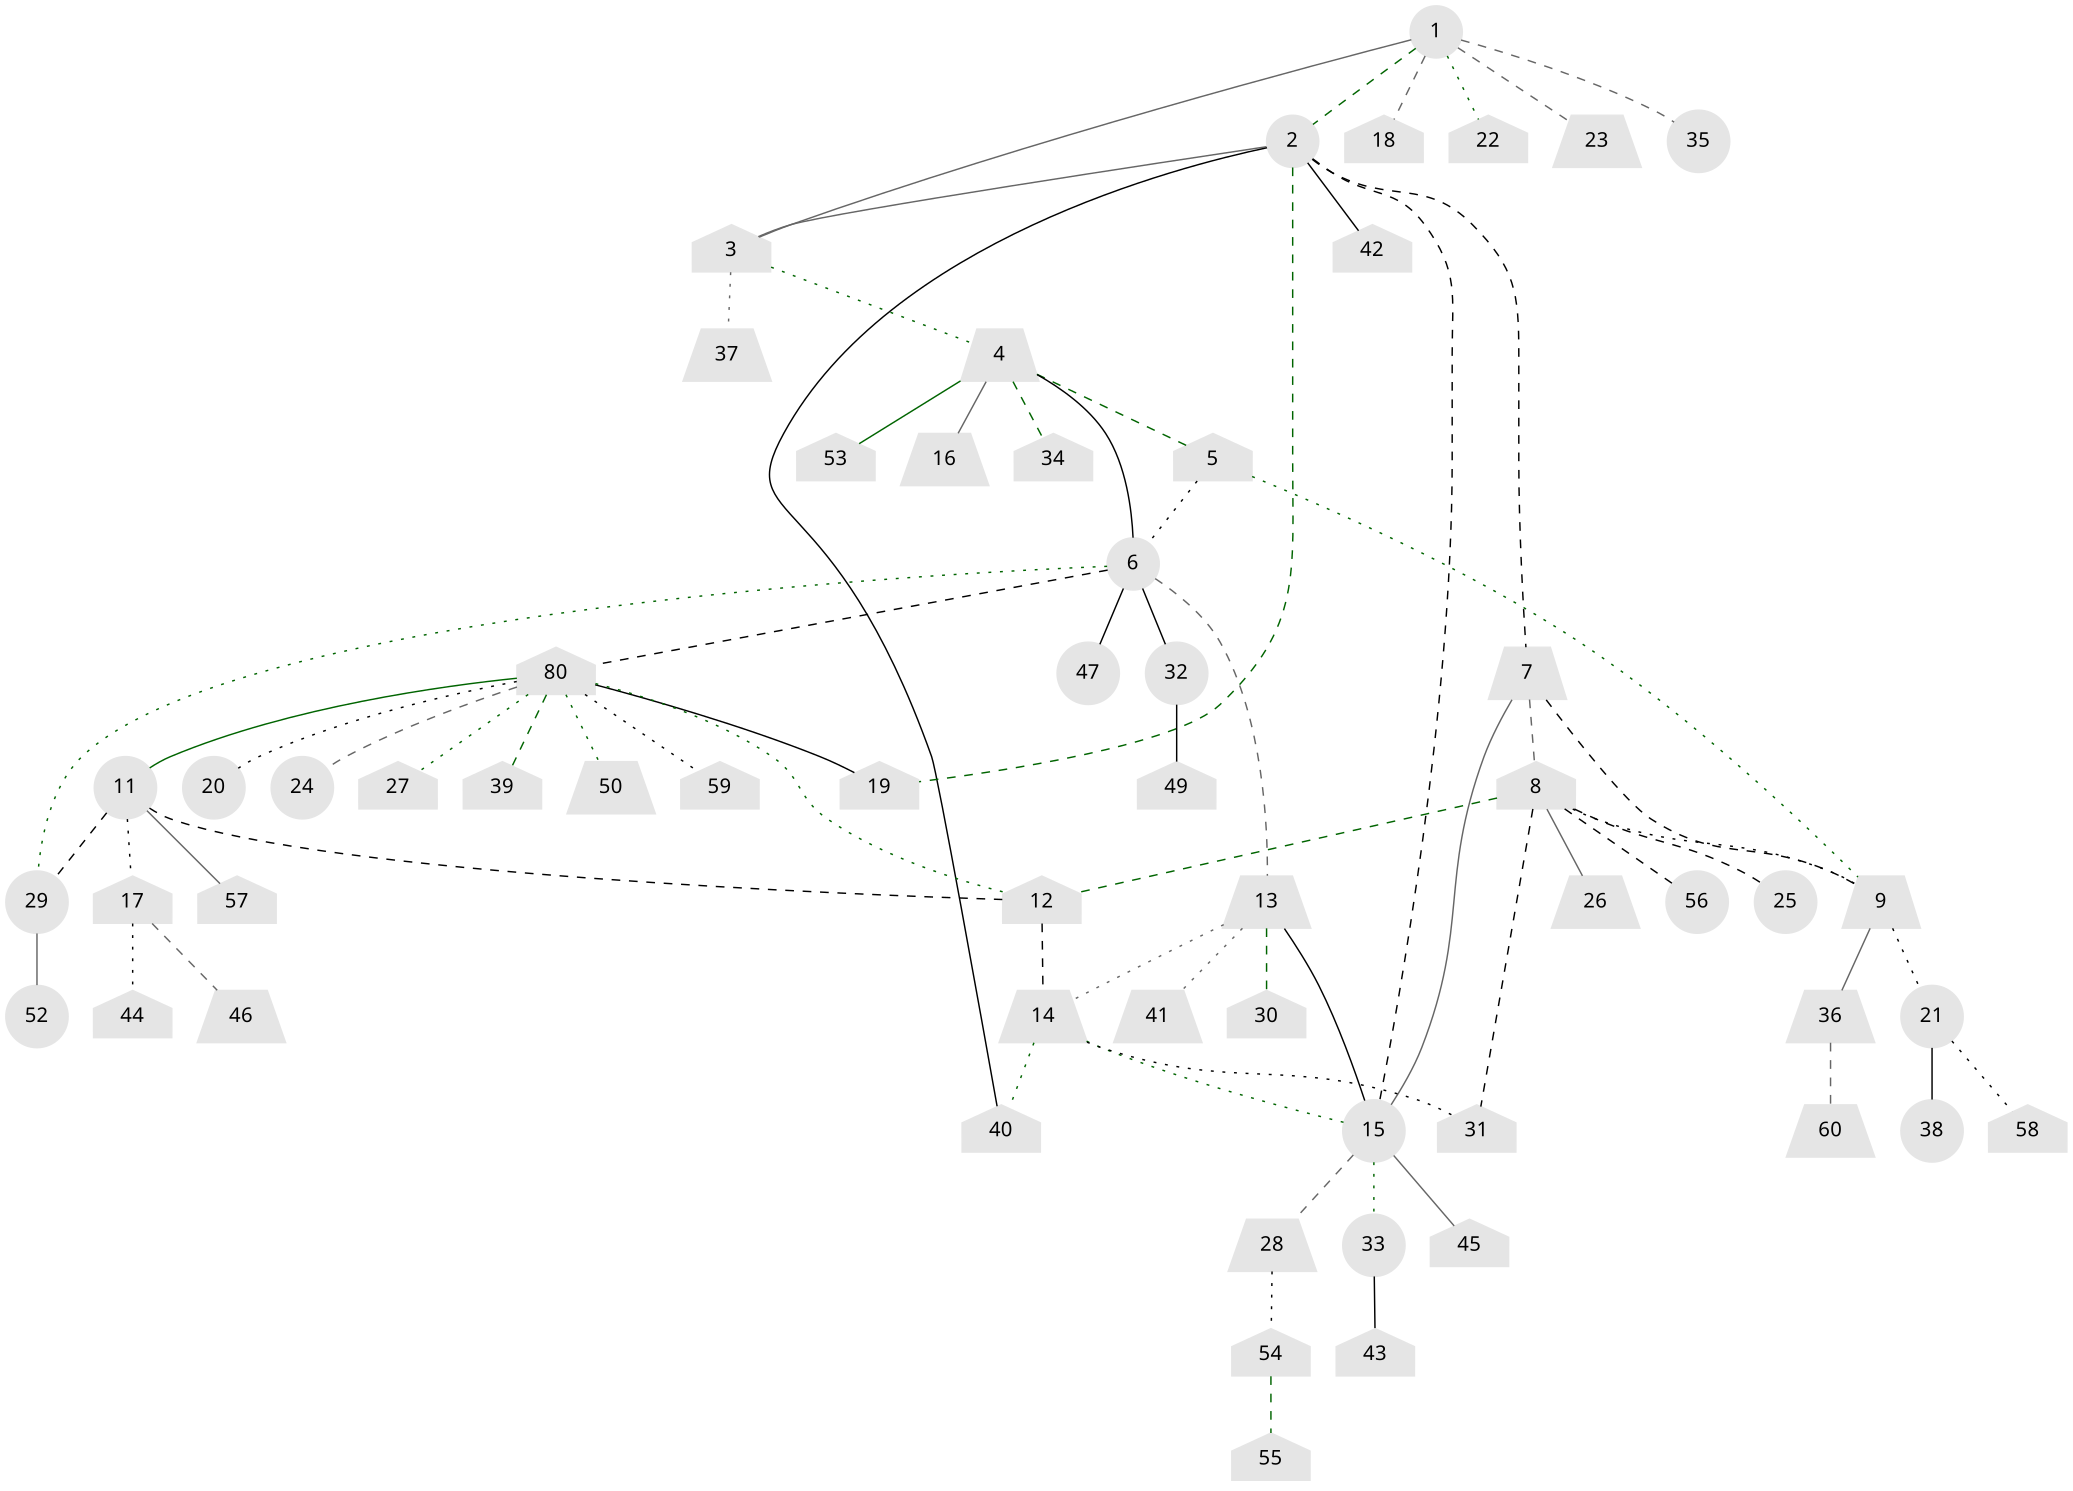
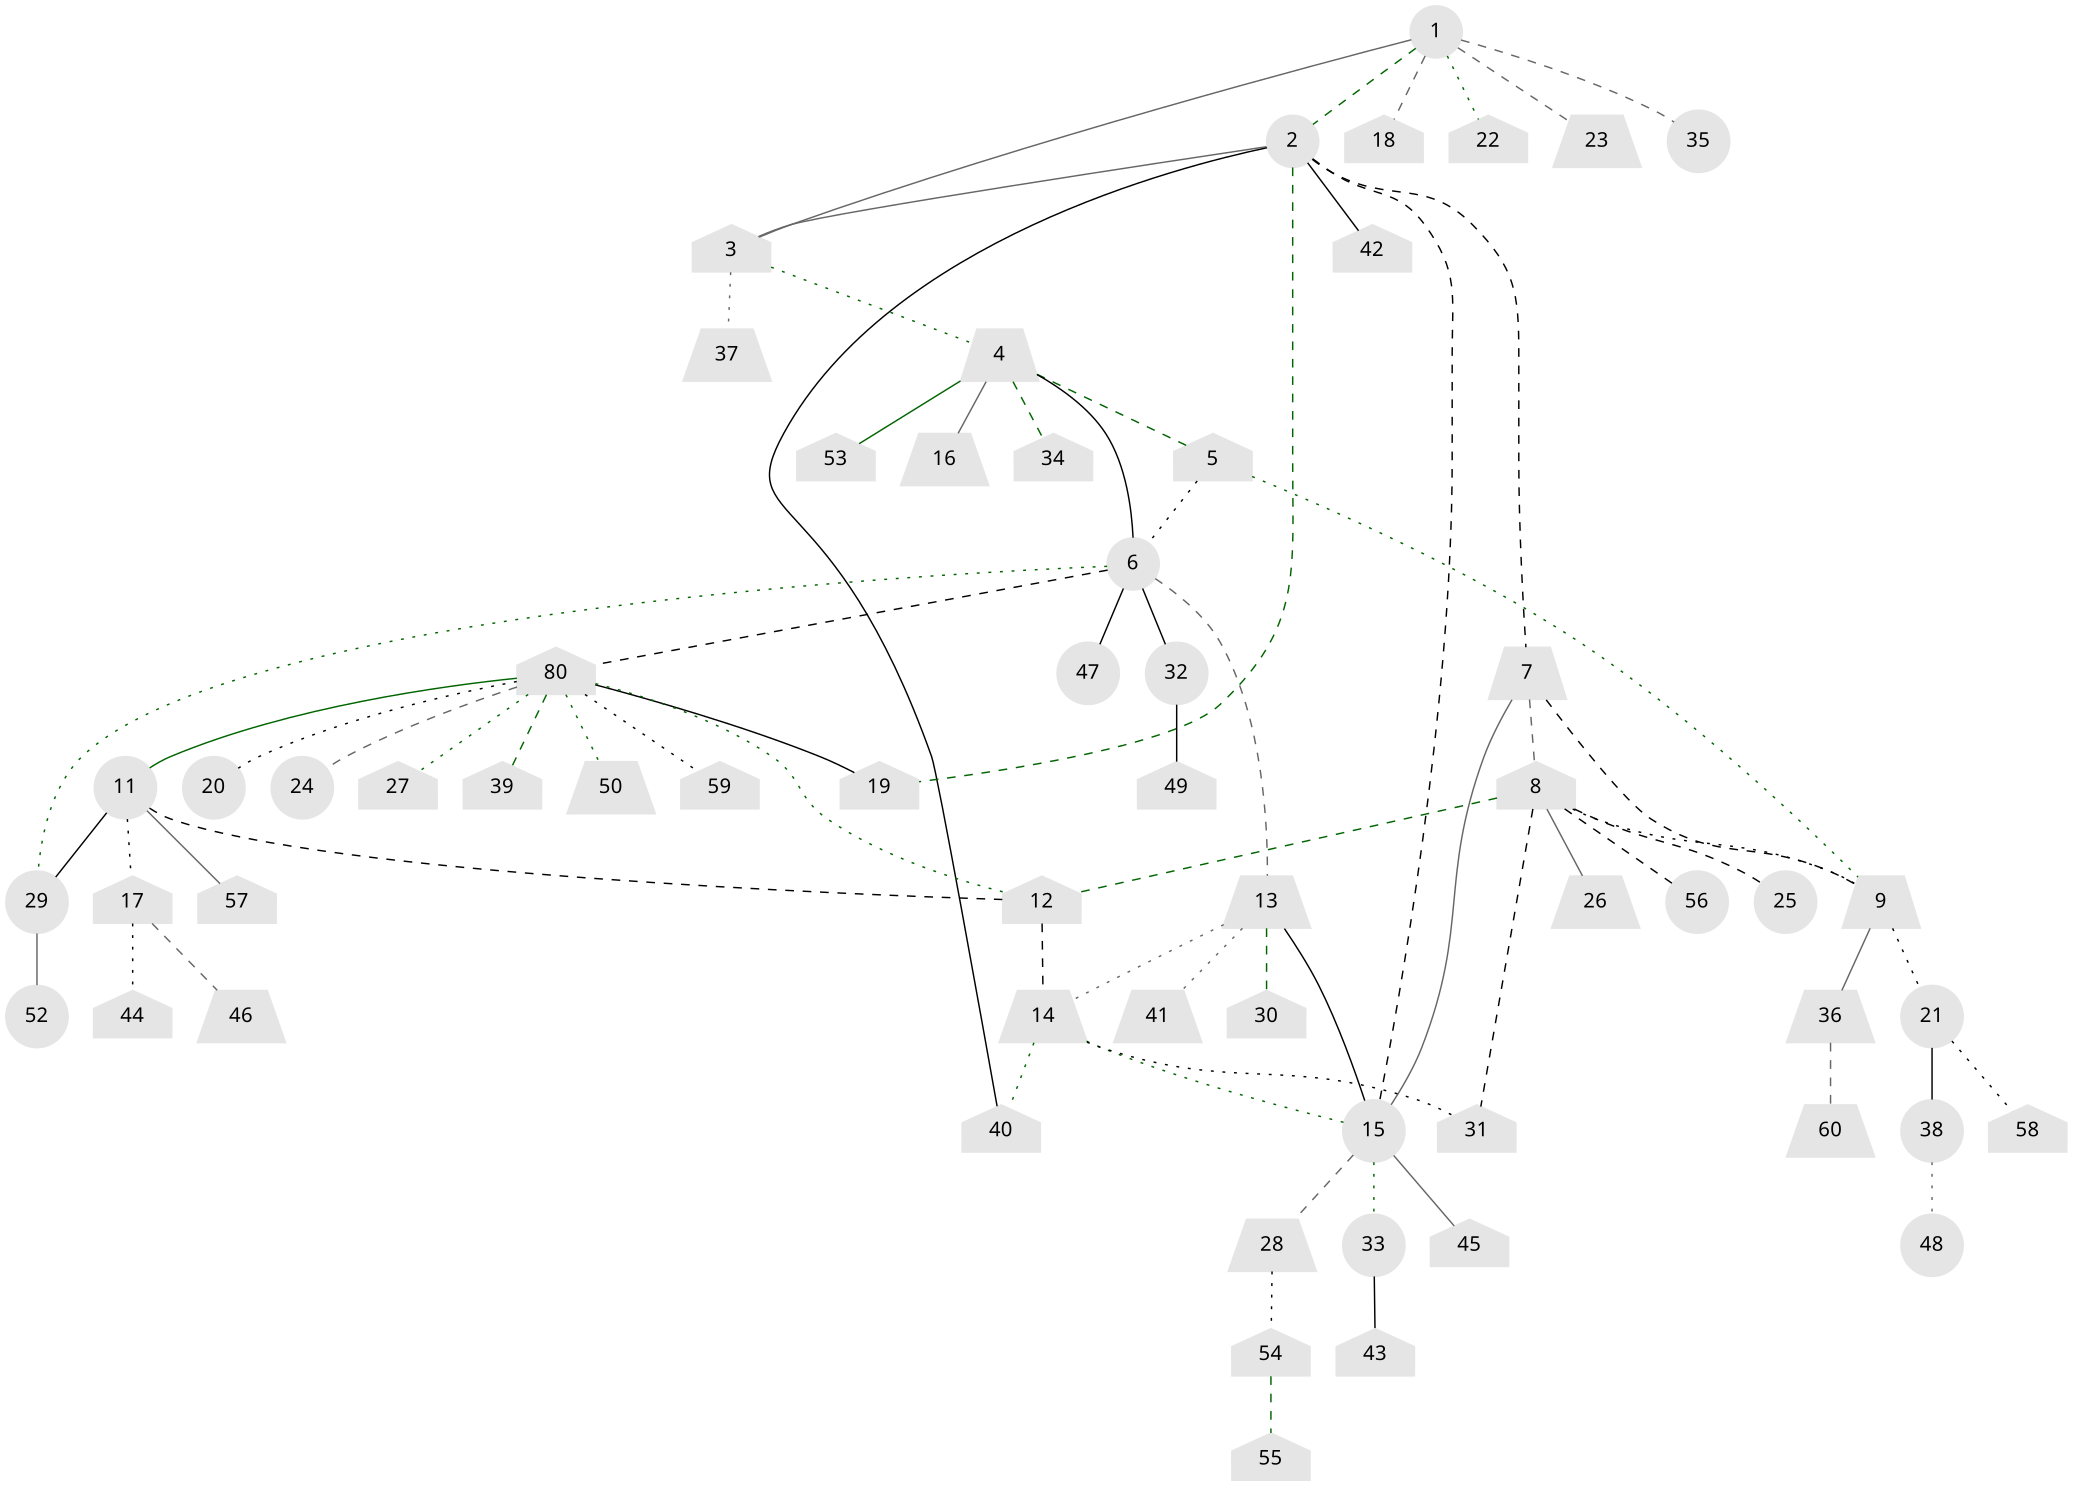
(81, 845) -> (81, 845)
none -> (1932, 1245)
